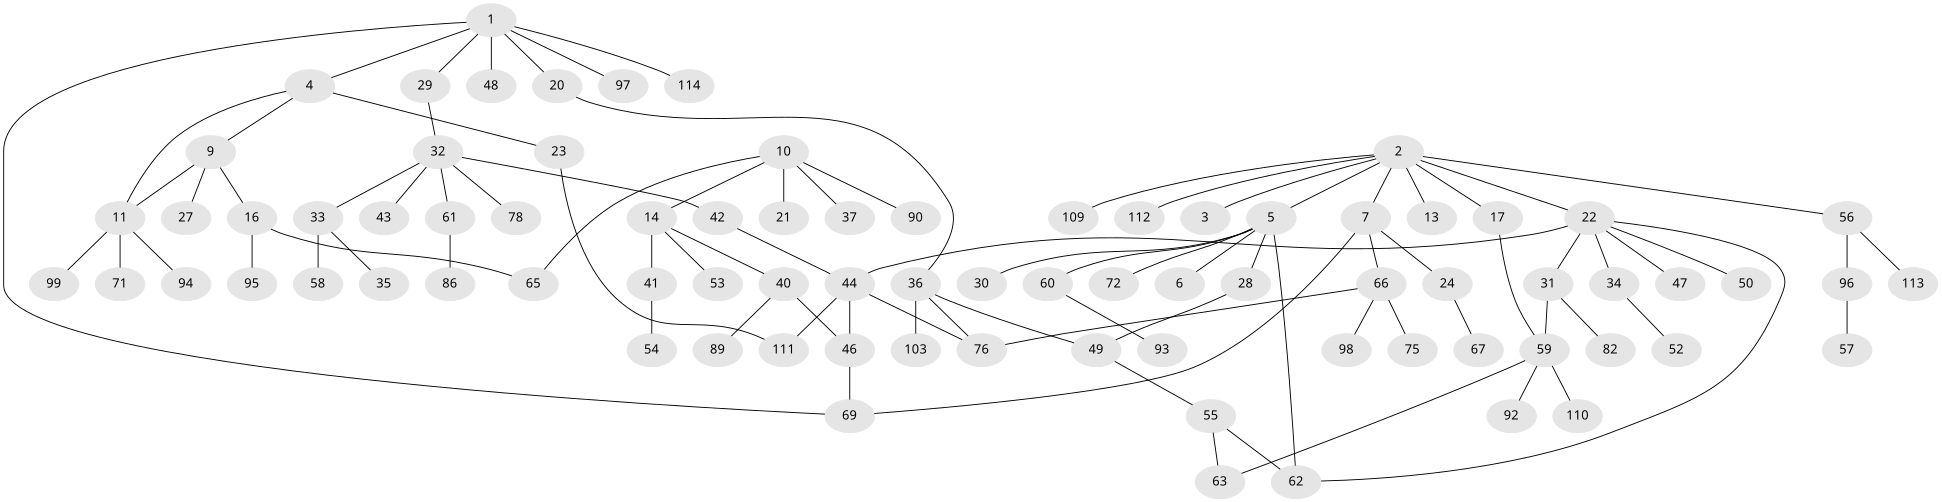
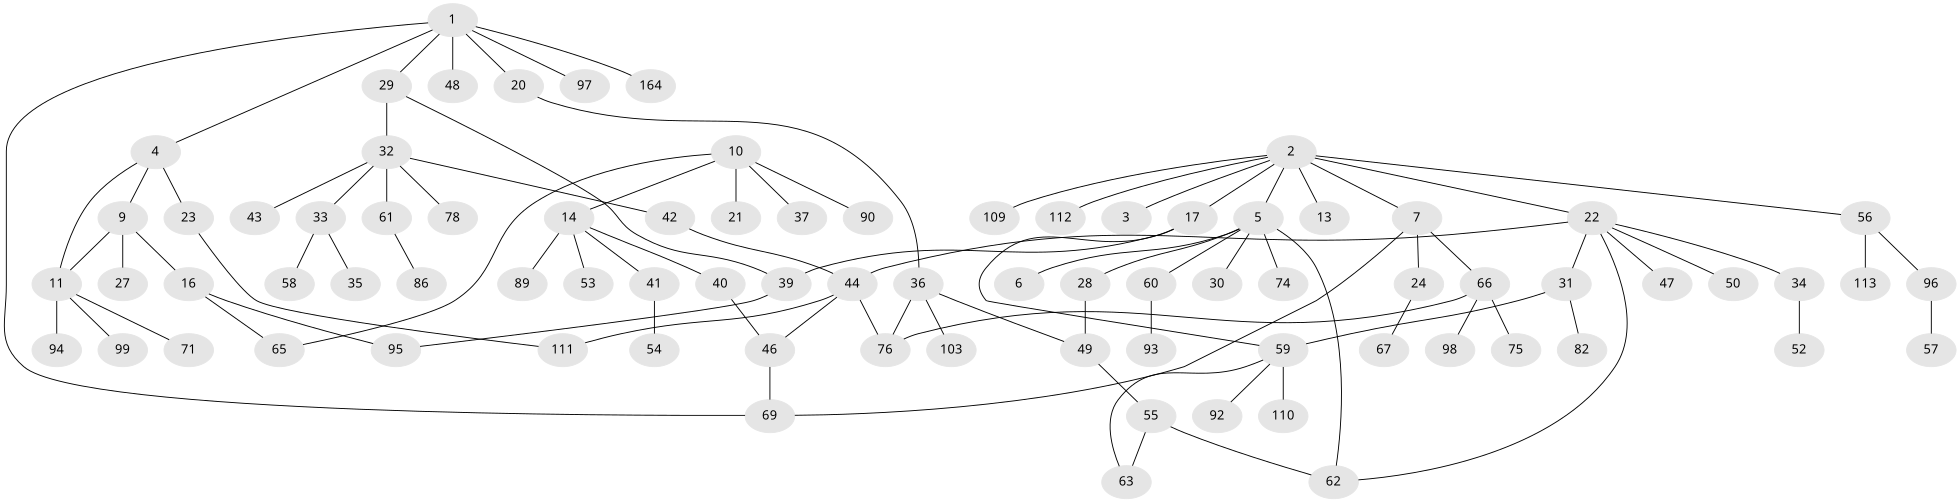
(689, 86) -> (651, 86)
none -> (786, 284)
(1114, 284) -> (1283, 284)
(751, 317) -> (546, 251)
